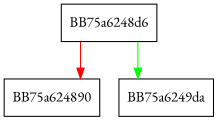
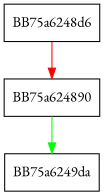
(138, 55) -> (52, 130)
